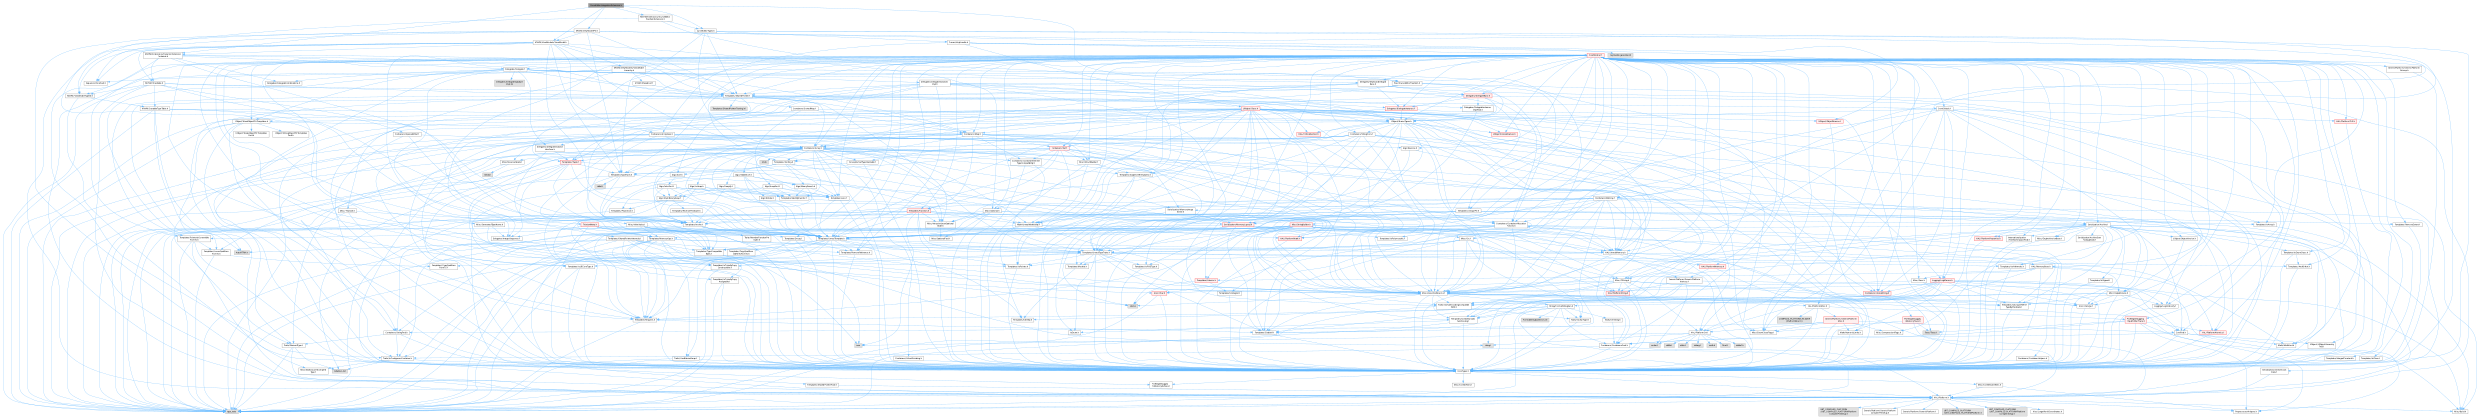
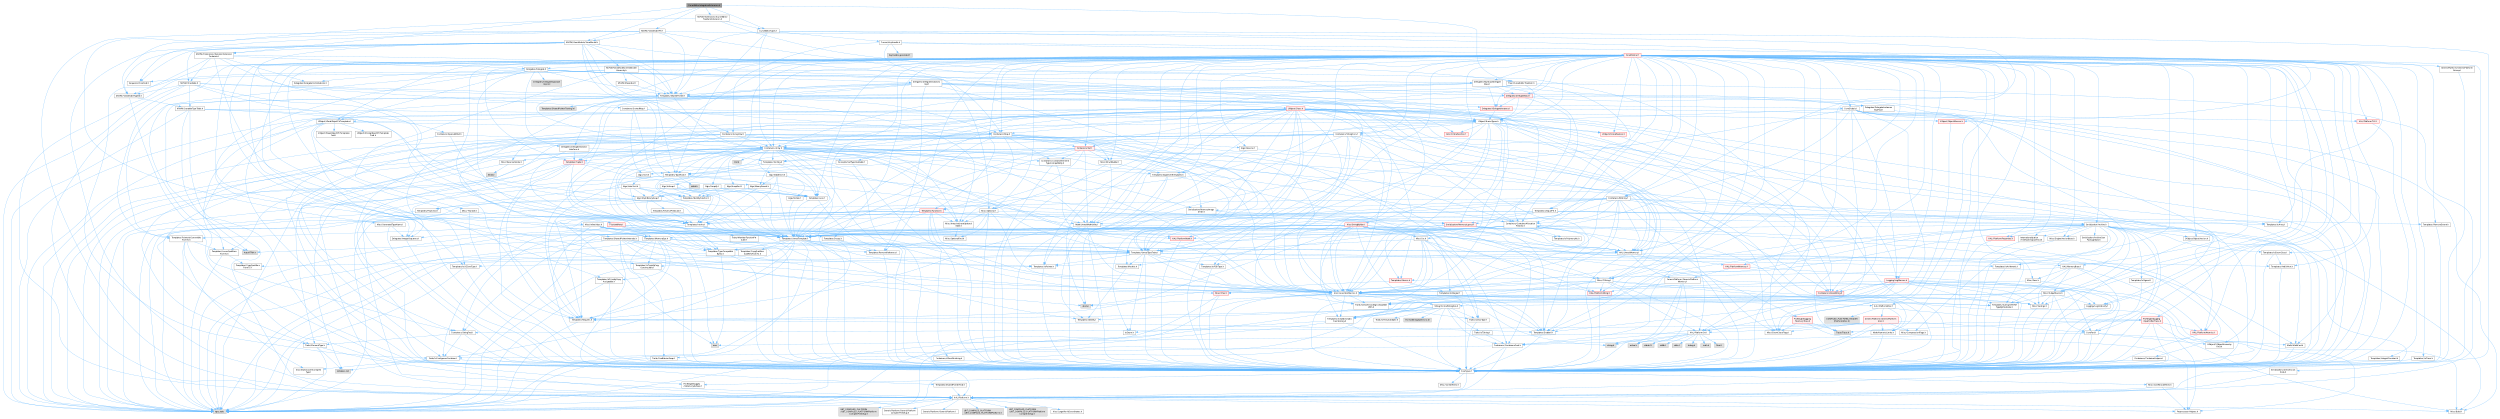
none -> (1387, 320)
(935, 370) -> (948, 368)
